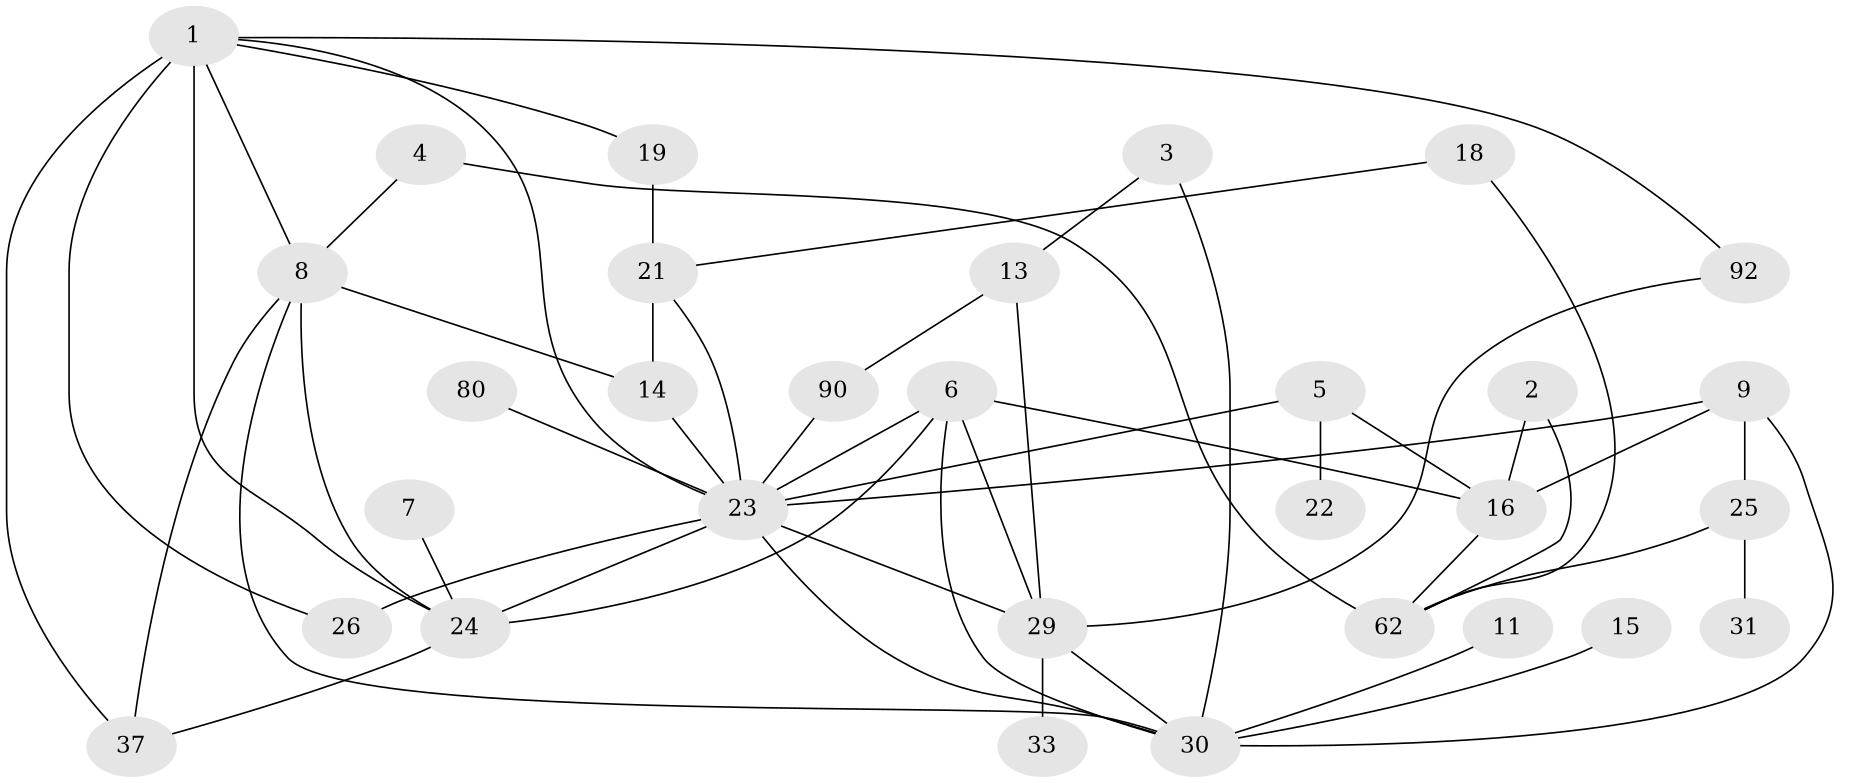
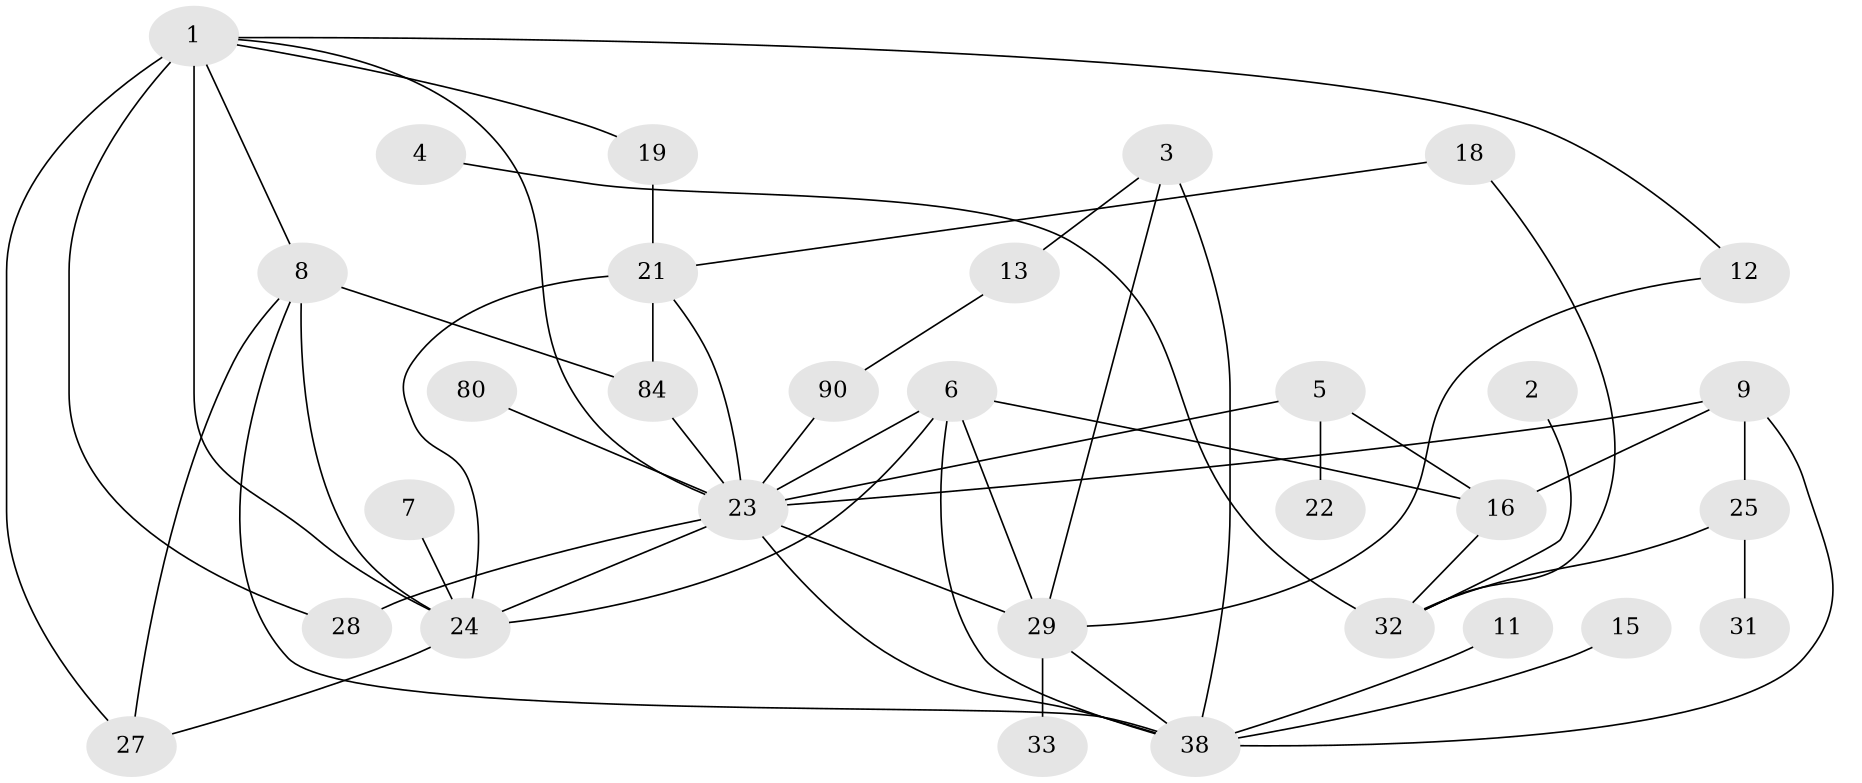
(362, 214) -> none
(1745, 273) -> (1745, 273)
none -> (404, 383)
(653, 391) -> (653, 391)
(1027, 436) -> (1105, 391)
(1517, 451) -> none
(347, 628) -> (347, 628)
(1390, 628) -> (1390, 628)
(132, 747) -> (132, 747)
(1196, 747) -> (1196, 747)
